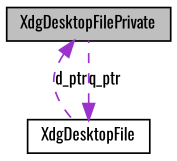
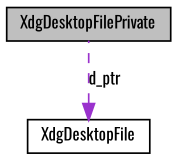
(105, 80) -> (105, 80)
(55, 89) -> none
